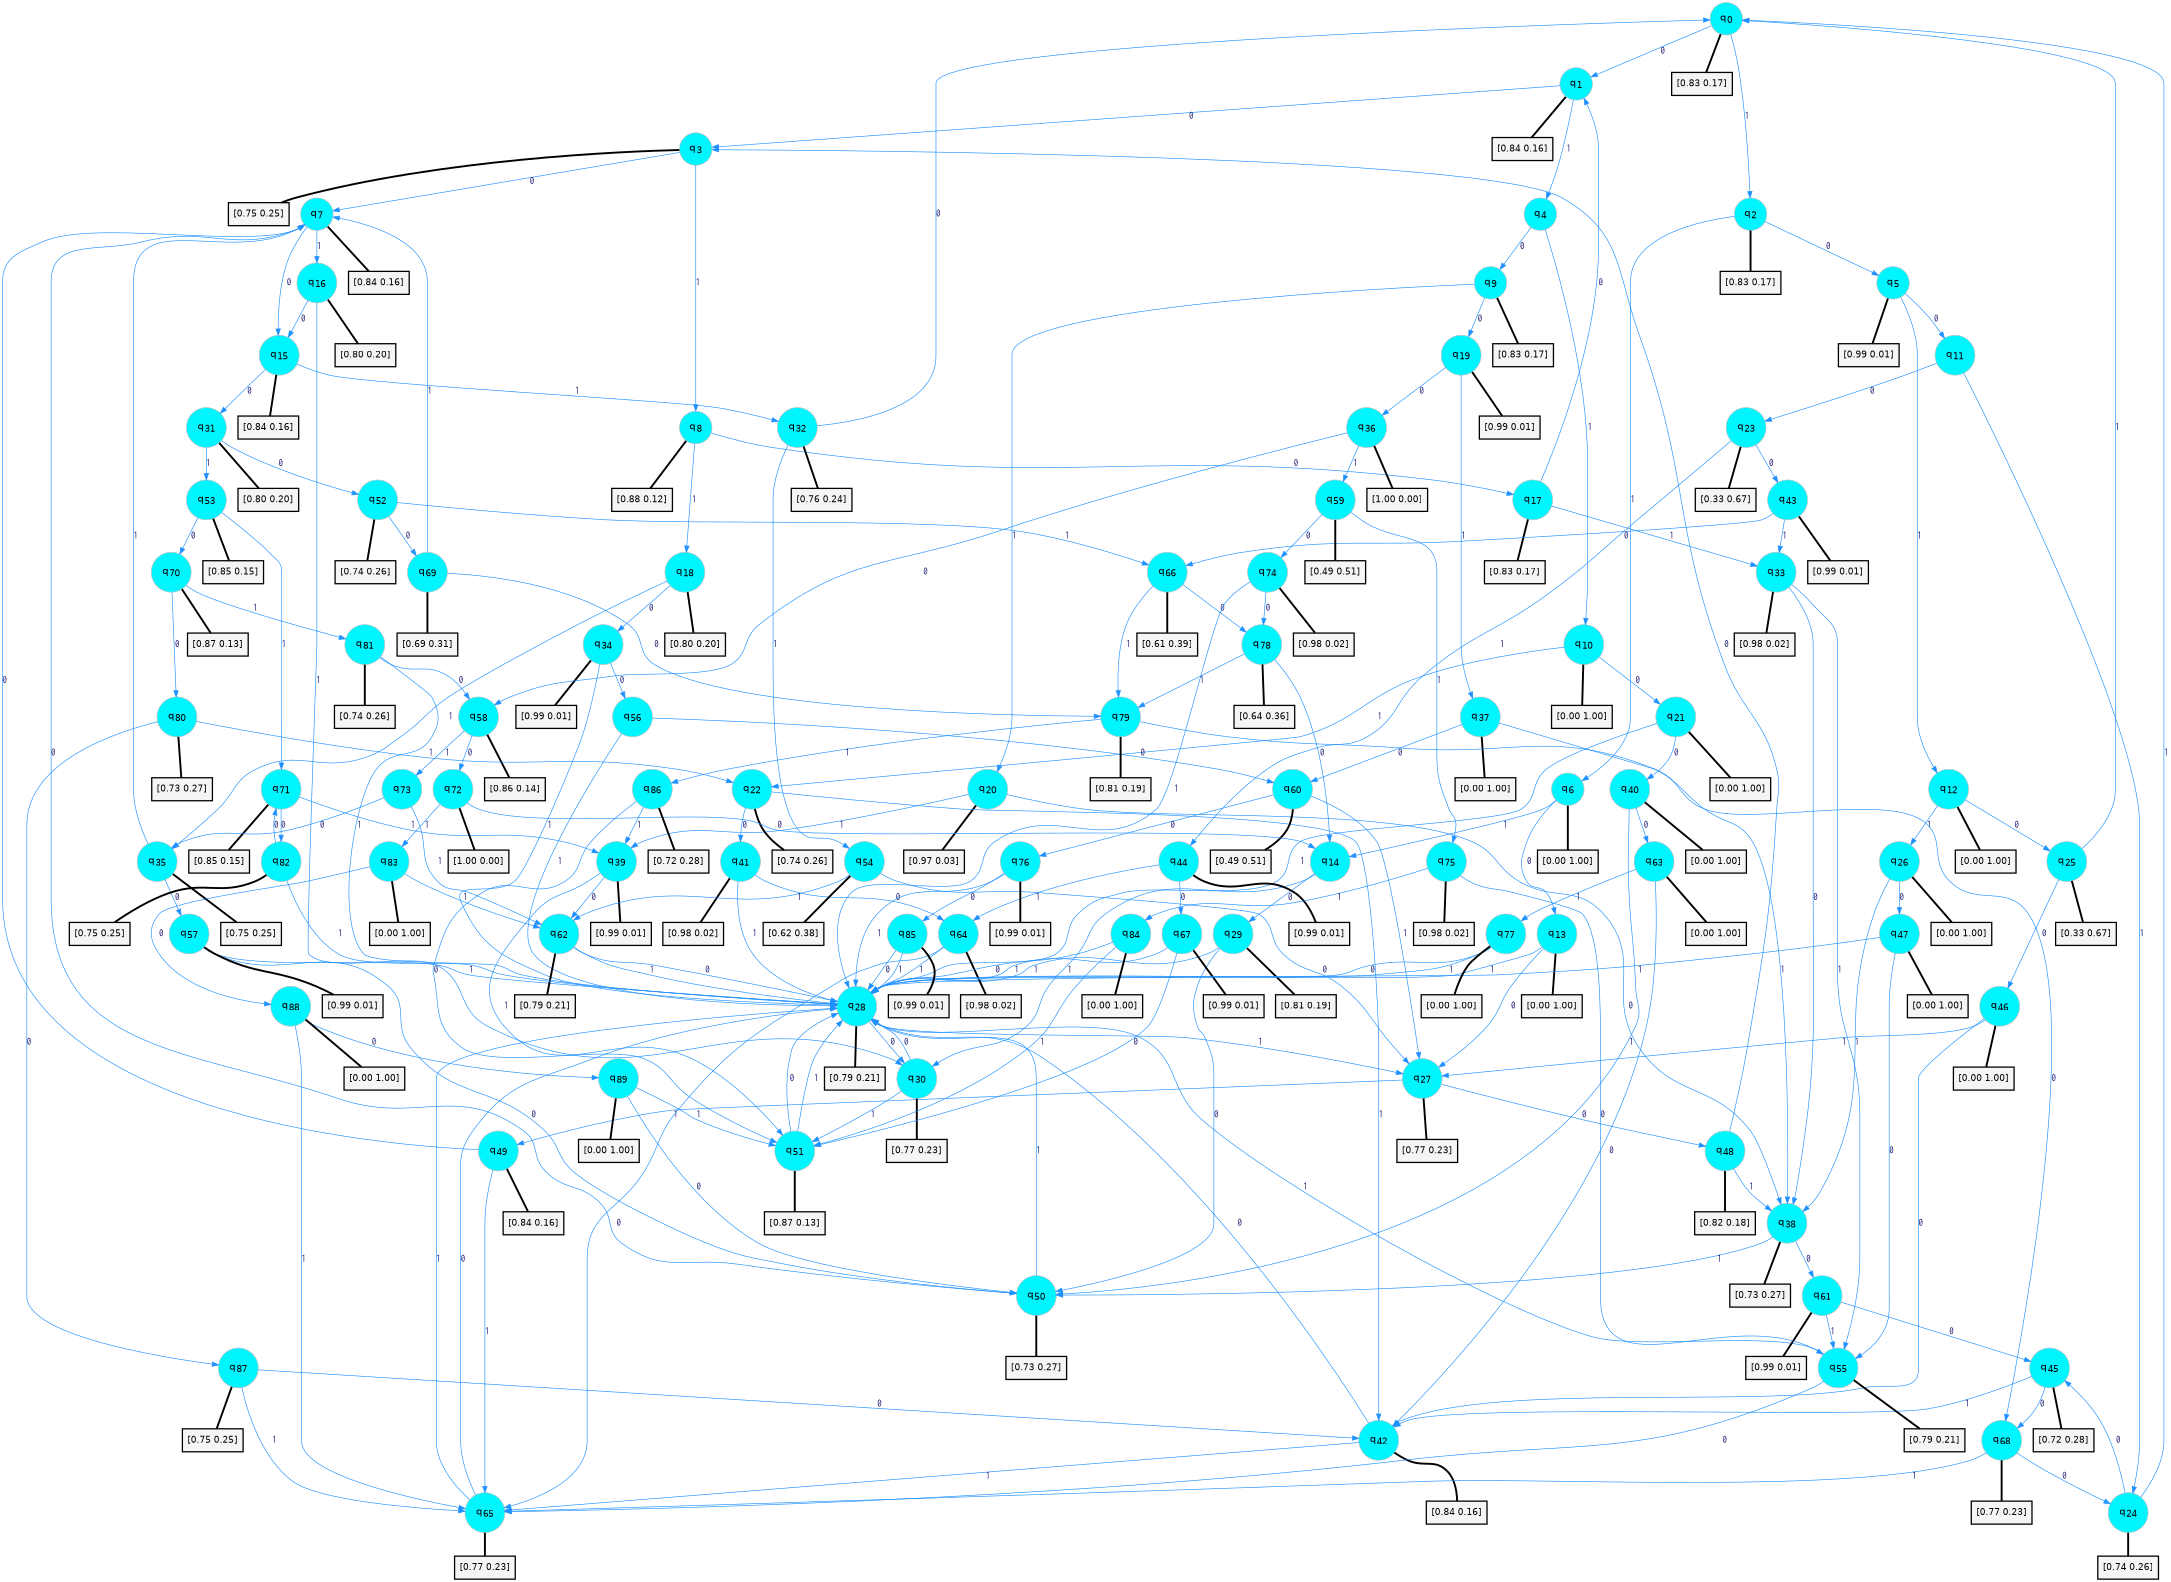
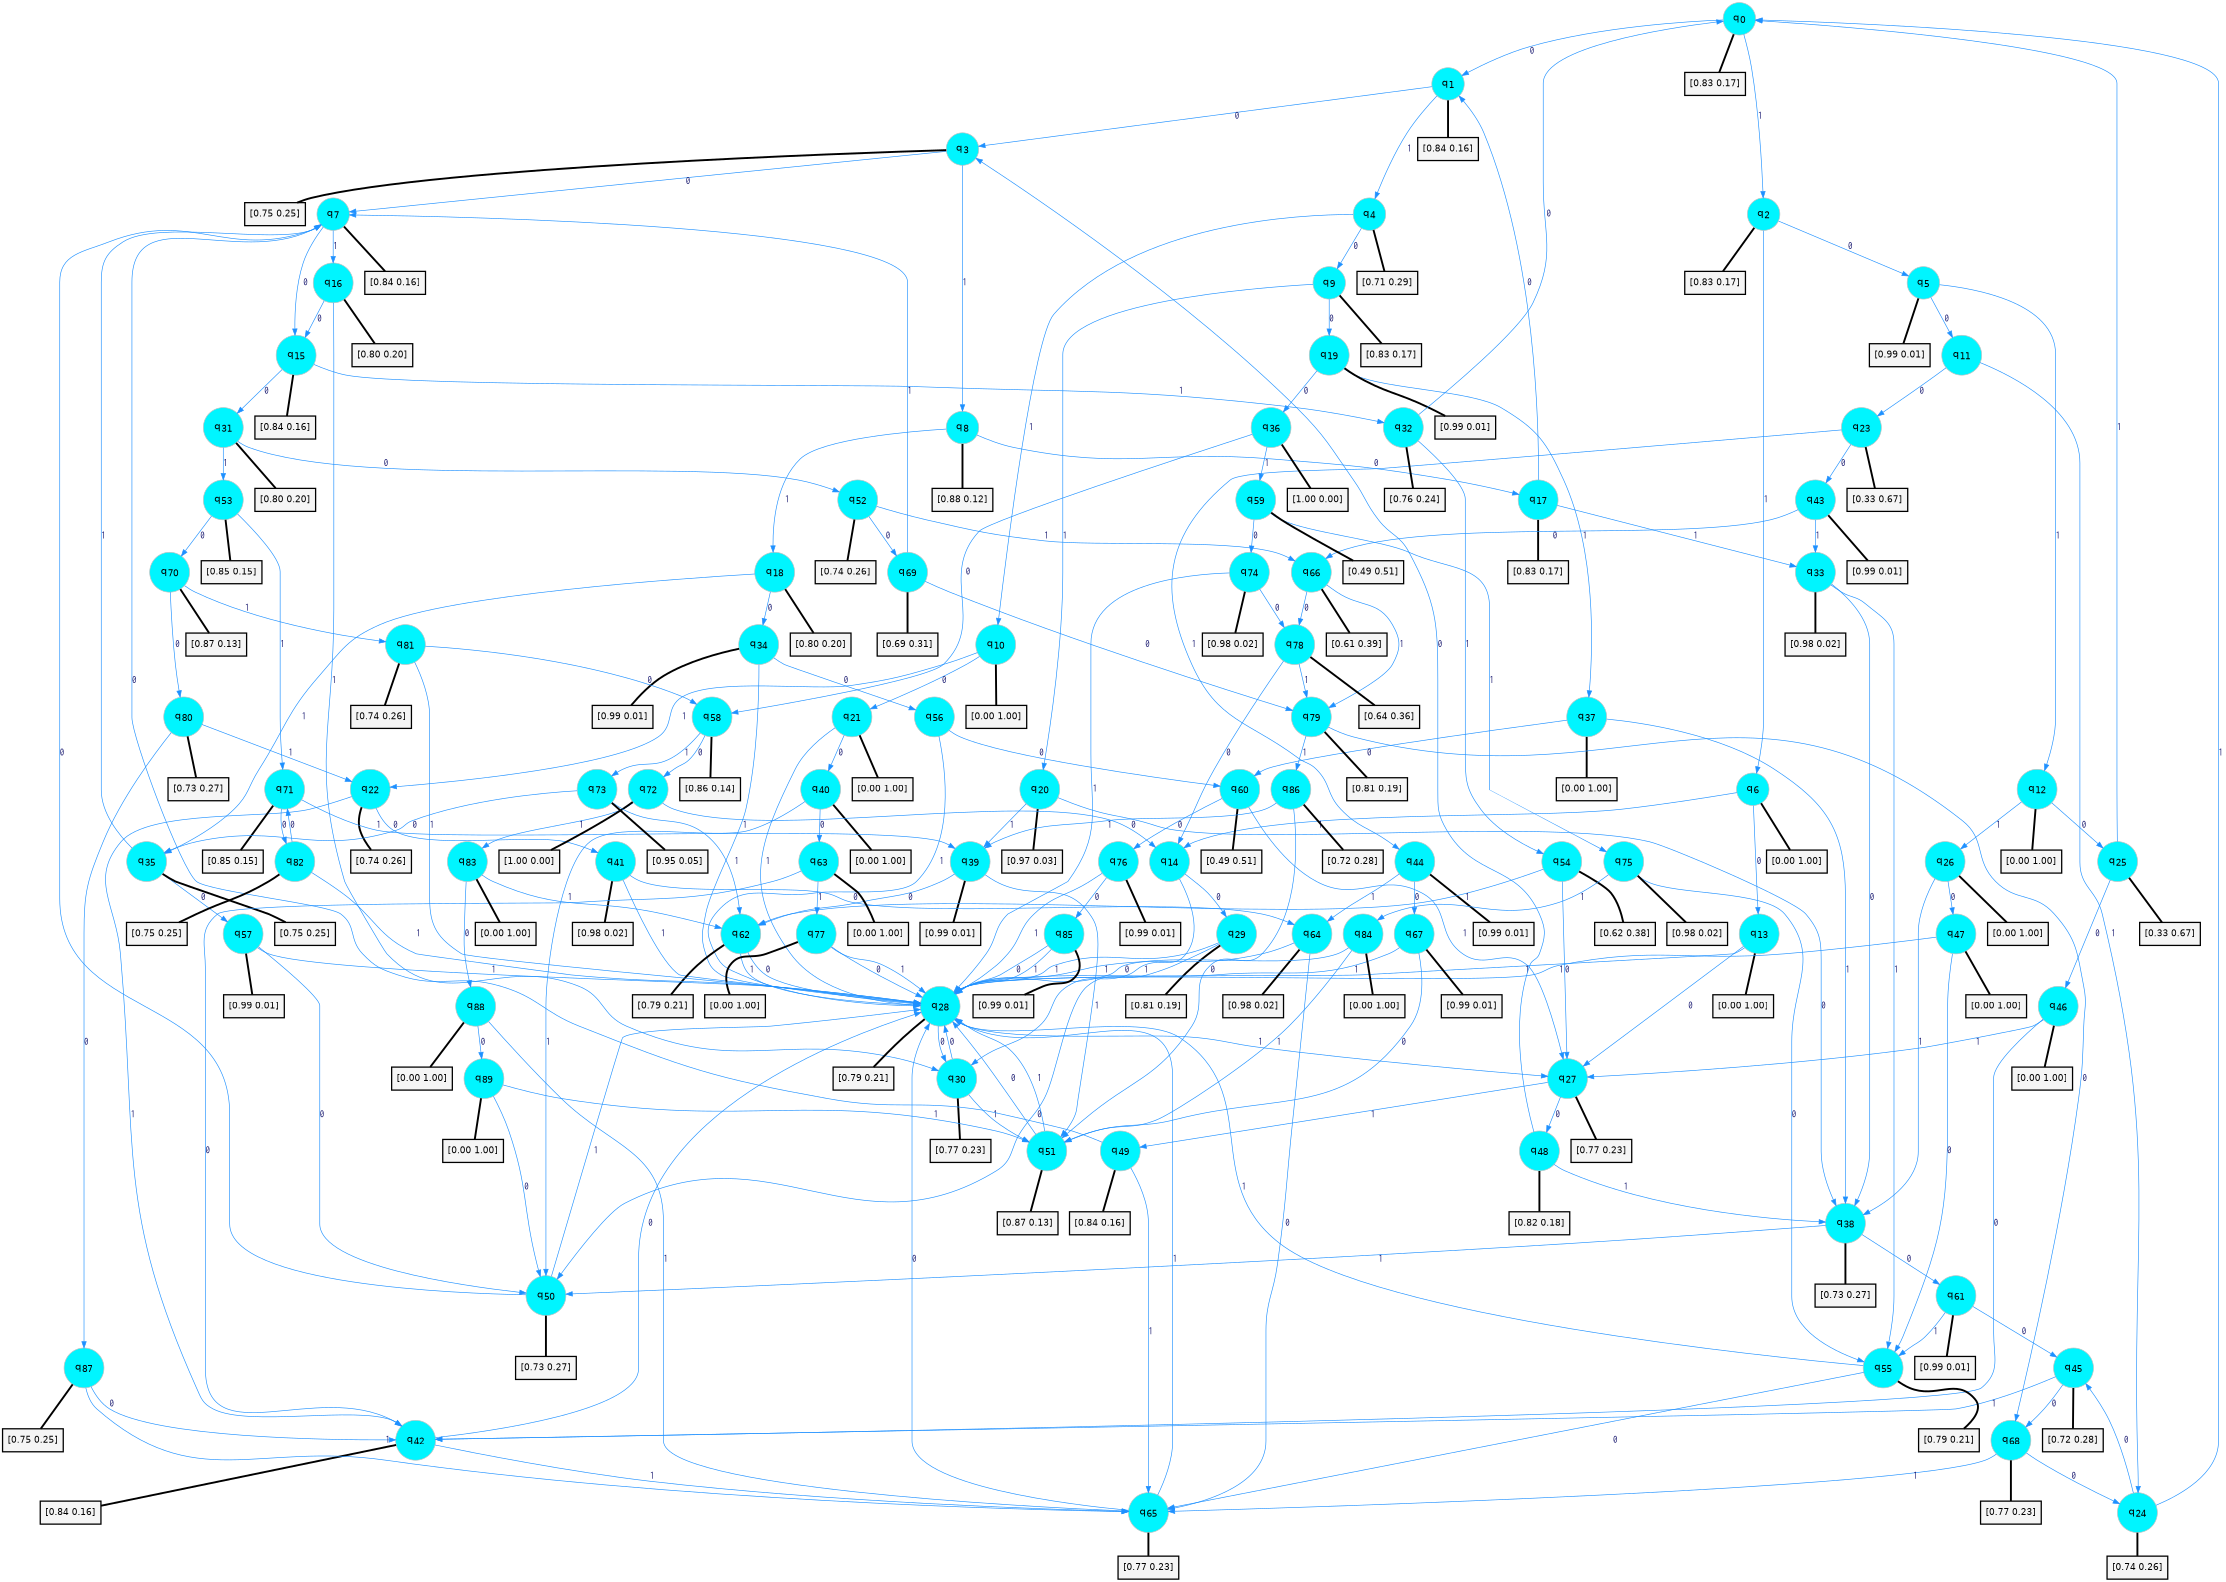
none -> (1387, 283)
none -> (678, 862)
